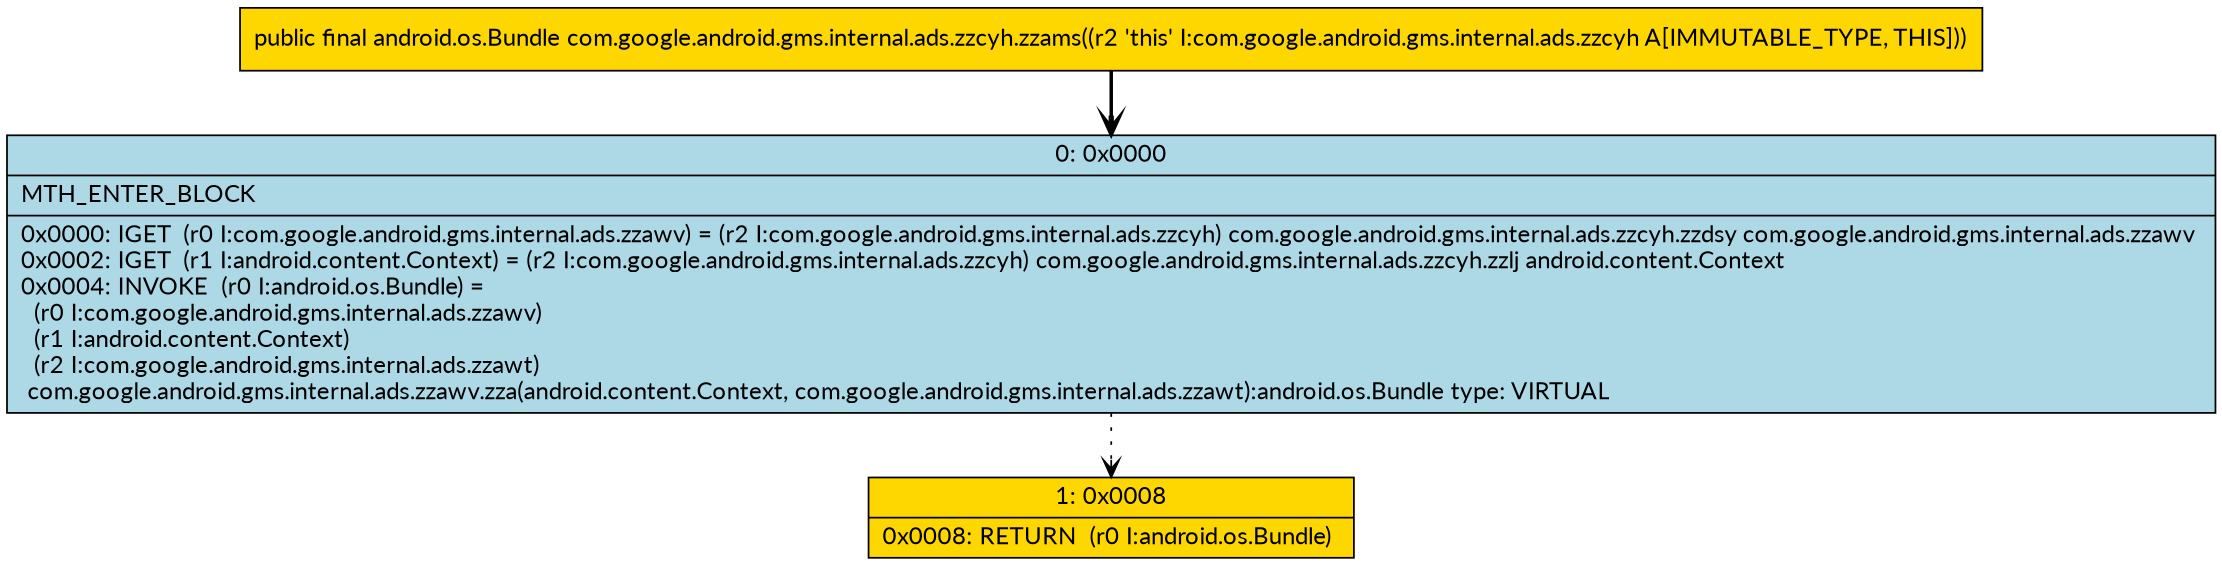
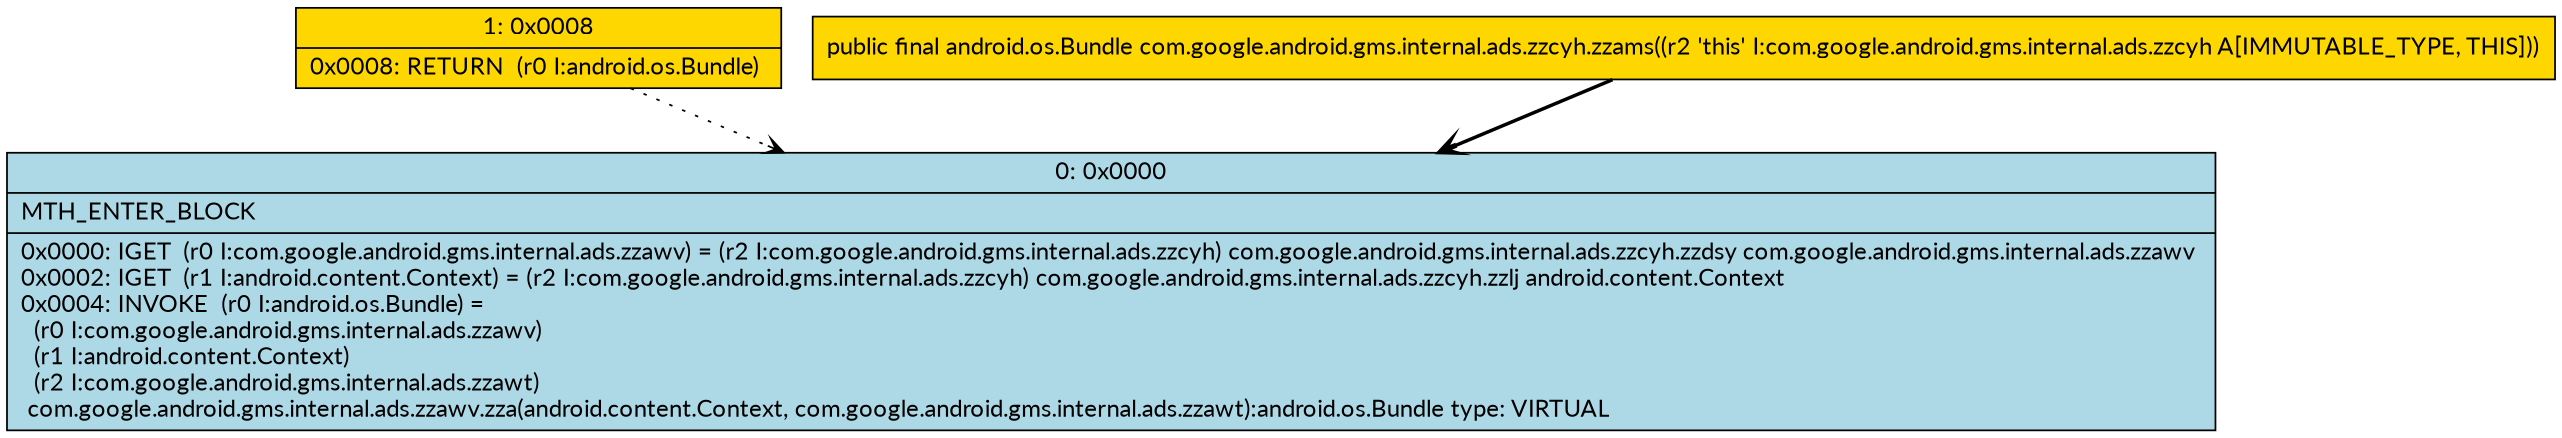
(1111, 437) -> (699, 117)
